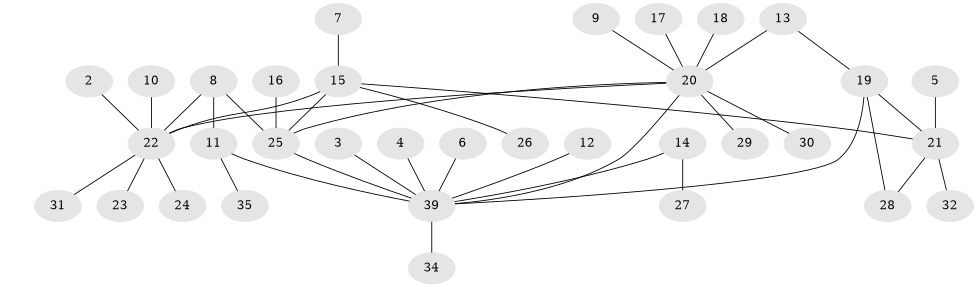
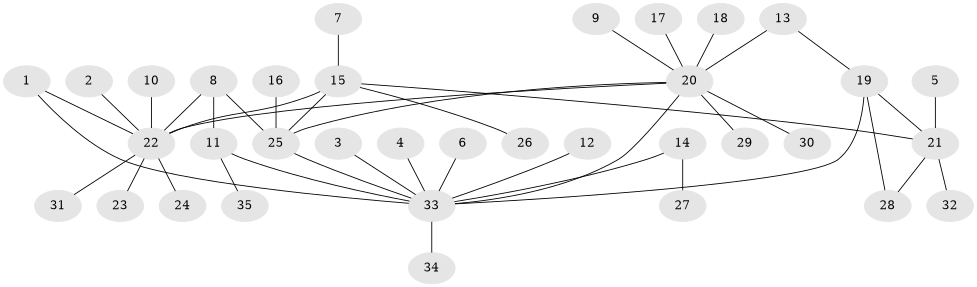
none -> (27, 81)
(432, 206) -> (432, 206)
